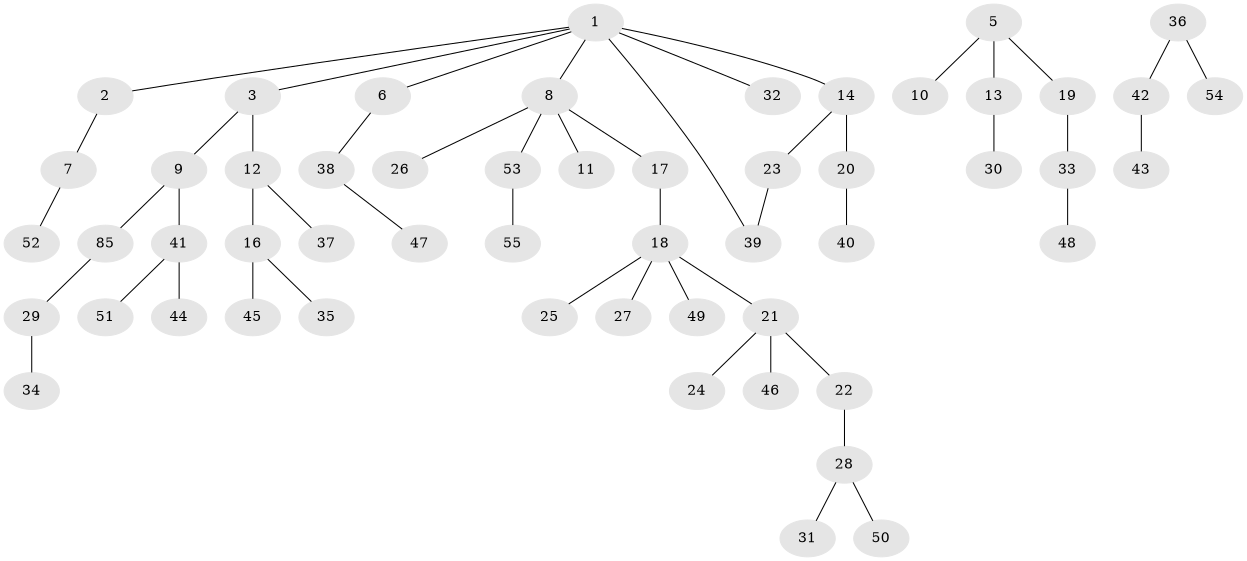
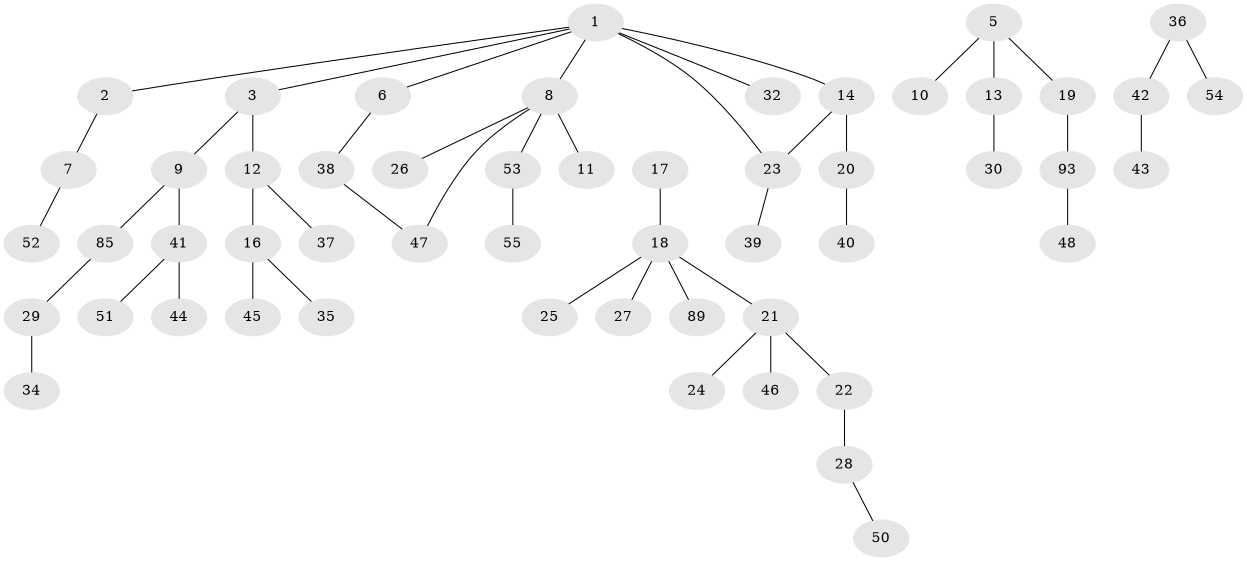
(681, 129) -> (698, 83)
(605, 133) -> (469, 159)
(1068, 170) -> (1068, 170)
(697, 317) -> (697, 317)
(808, 538) -> none
